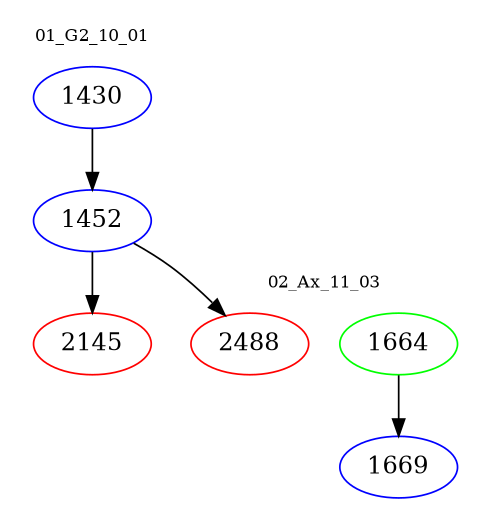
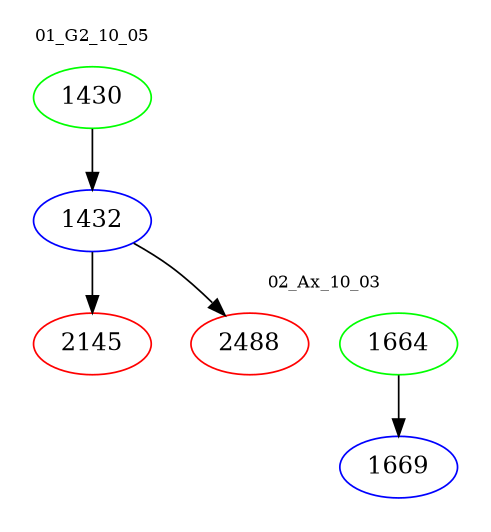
(92, 37) -> (92, 37)
(92, 98) -> (92, 98)
(92, 221) -> (92, 221)
(324, 283) -> (324, 283)
